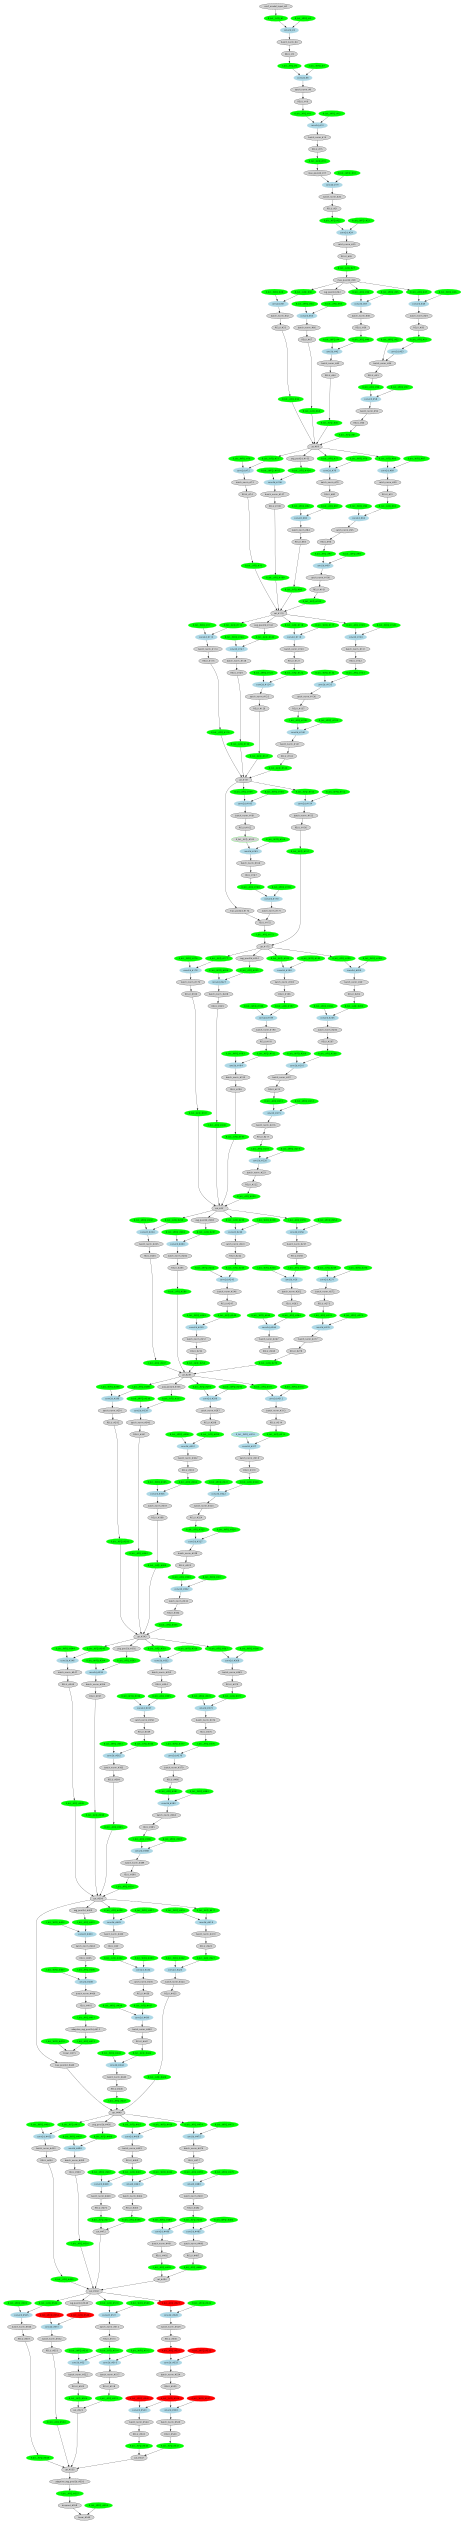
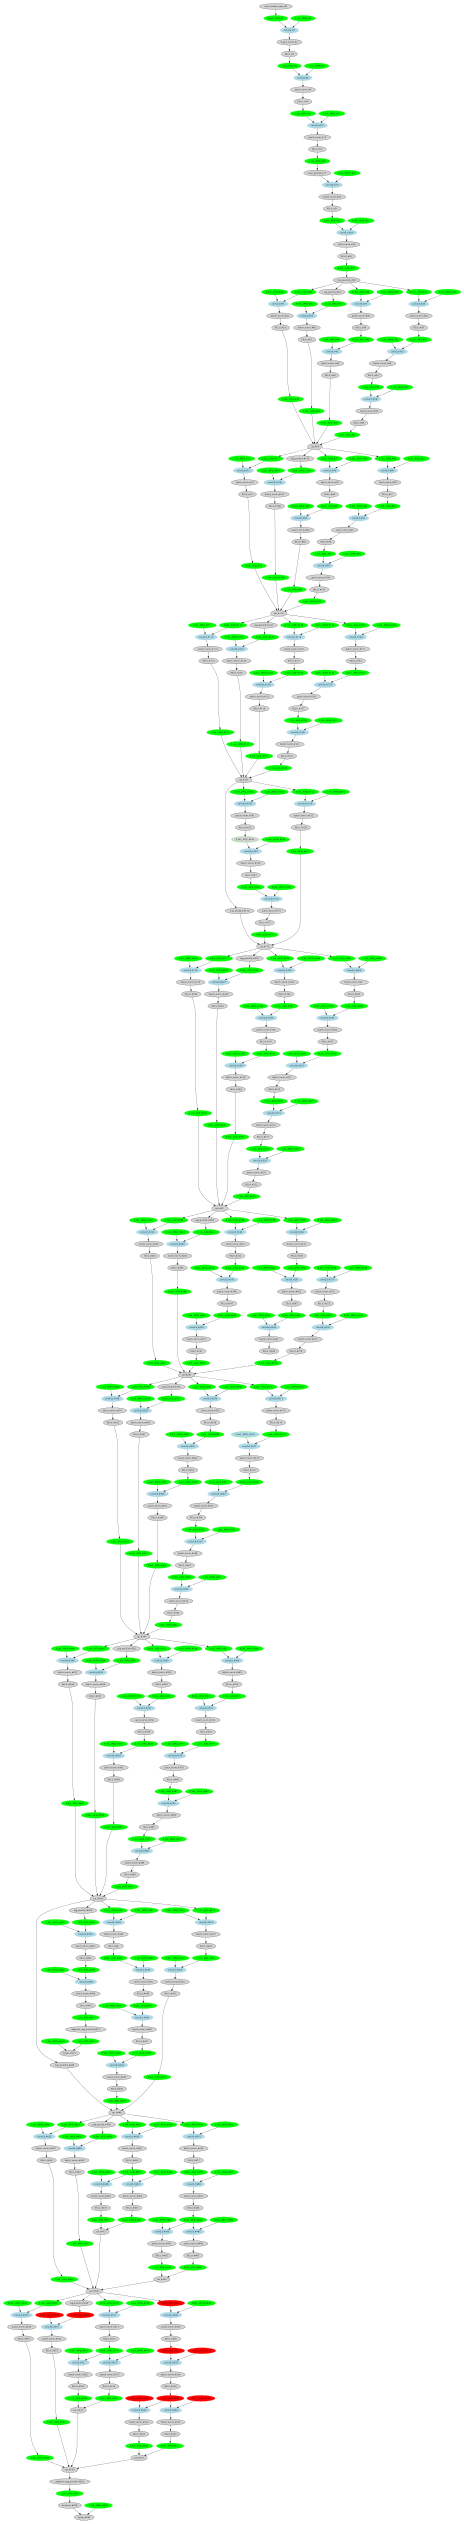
(385, 350) -> (393, 345)
(252, 917) -> (245, 931)
